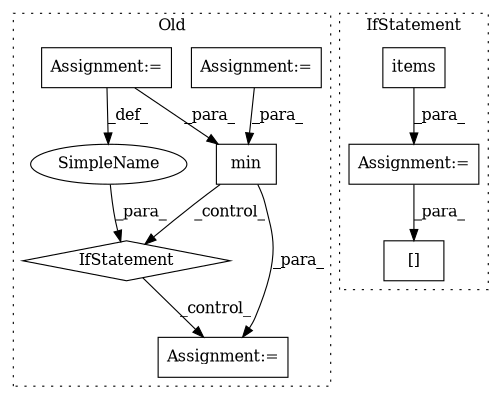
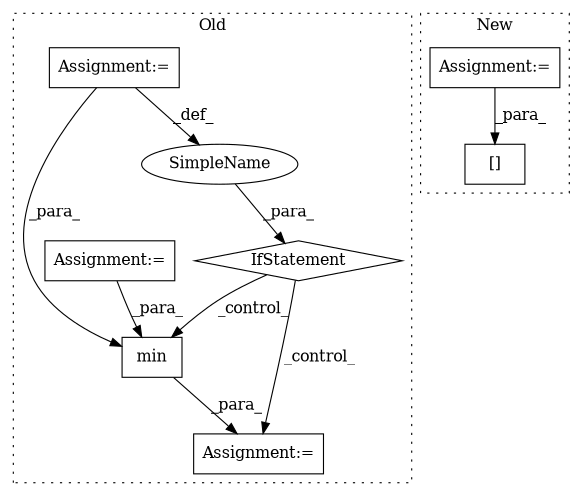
(414, 26) -> (495, 26)
(414, 68) -> none
(187, 210) -> (221, 299)
